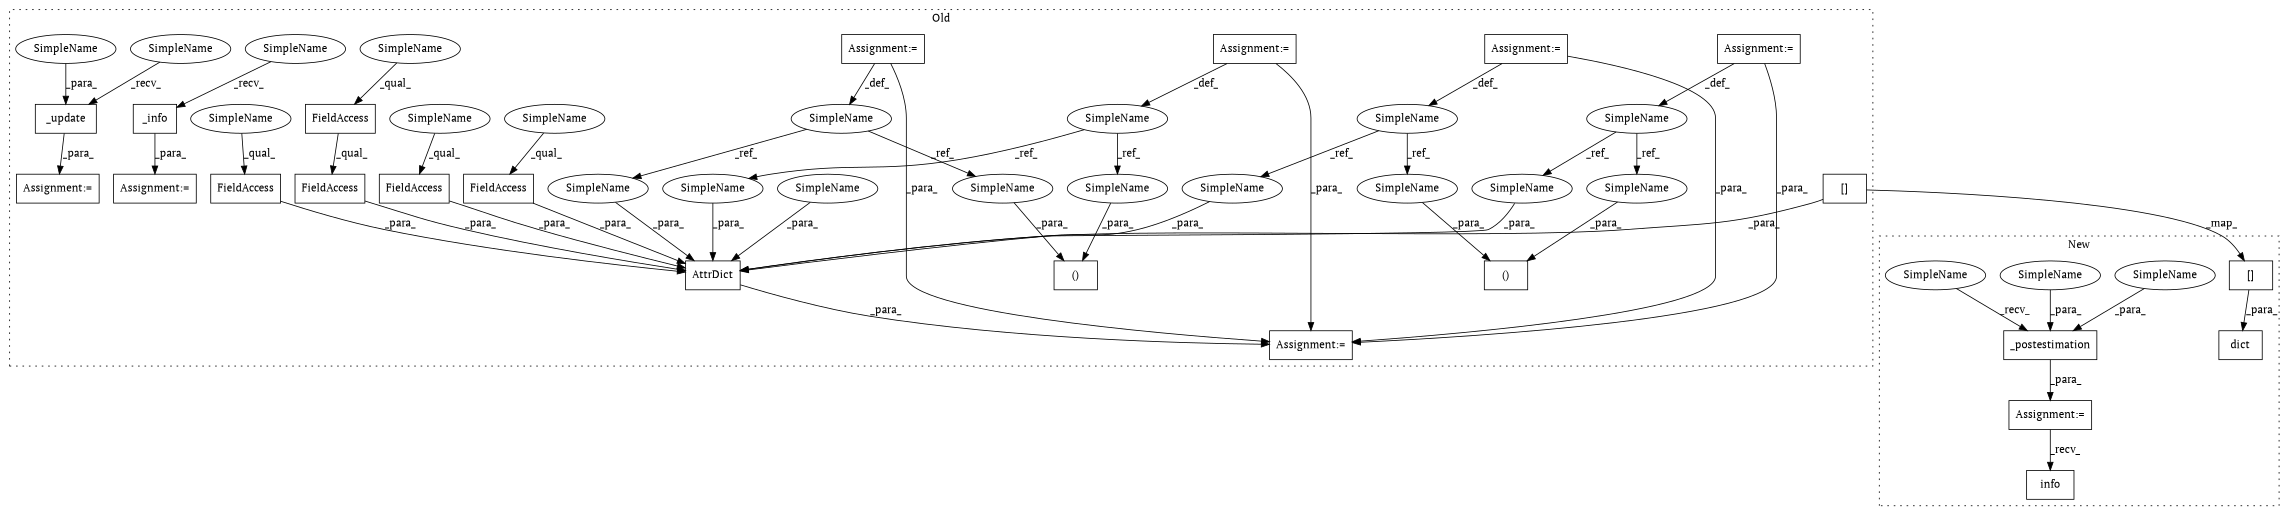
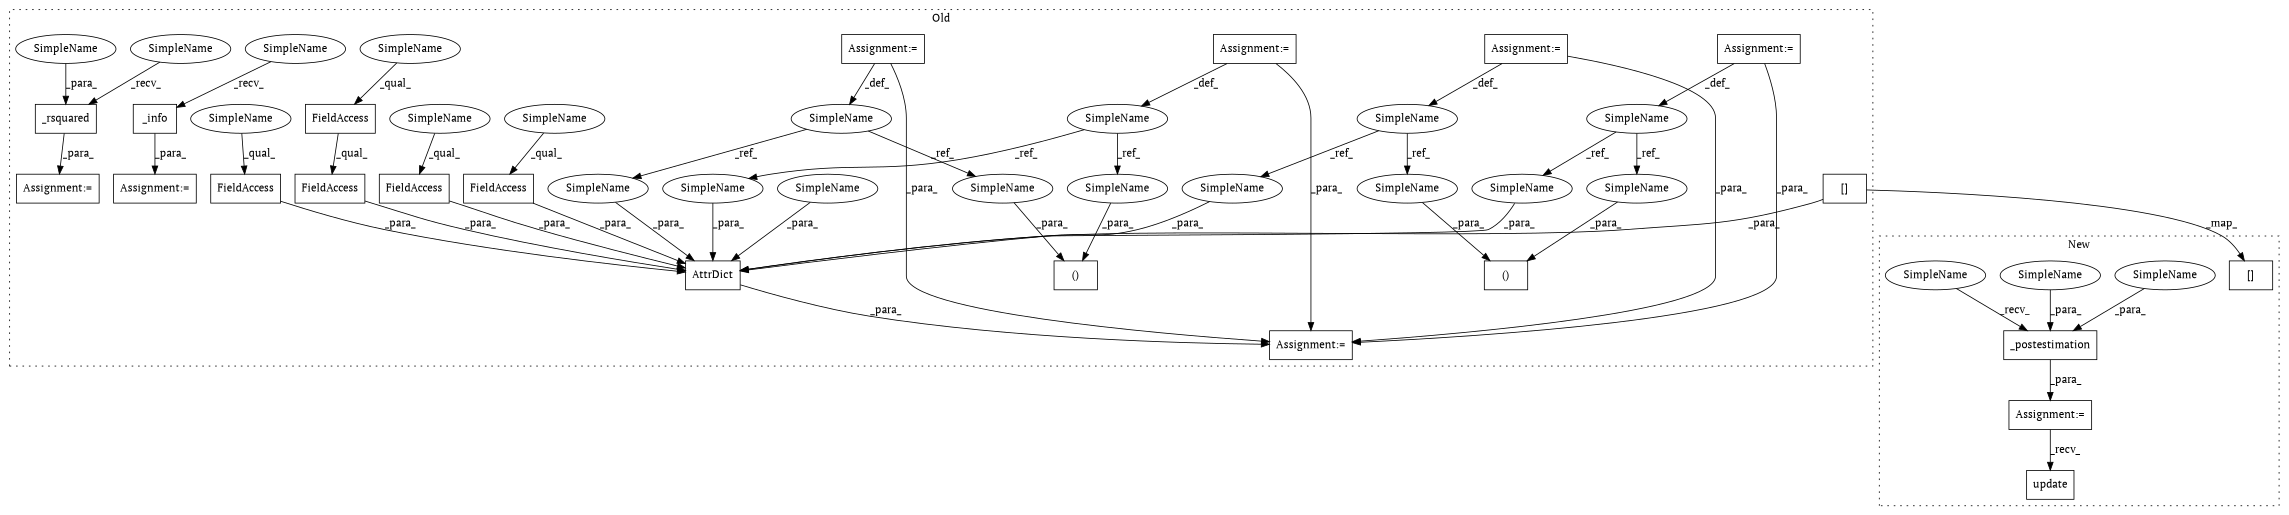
(66, 119) -> (66, 119)
(2241, 345) -> none
(2050, 485) -> (2050, 485)
